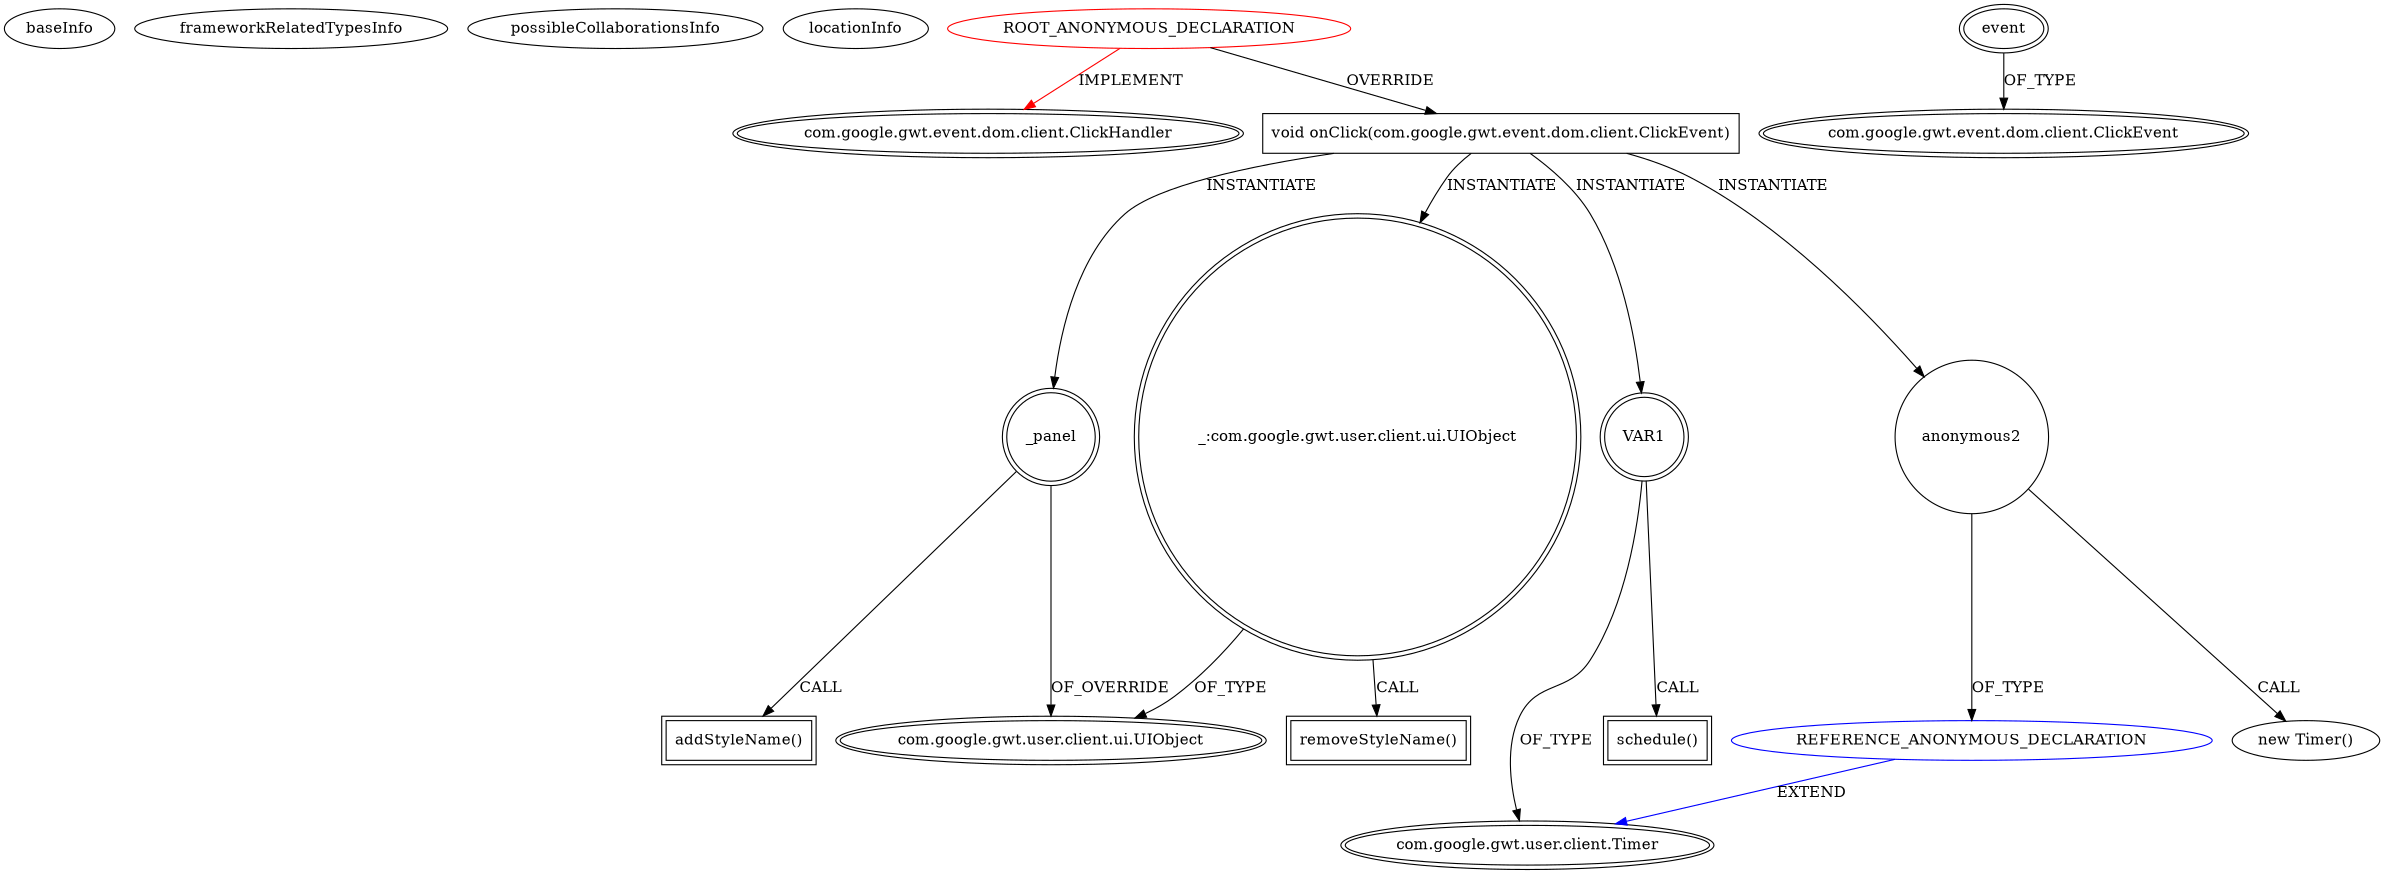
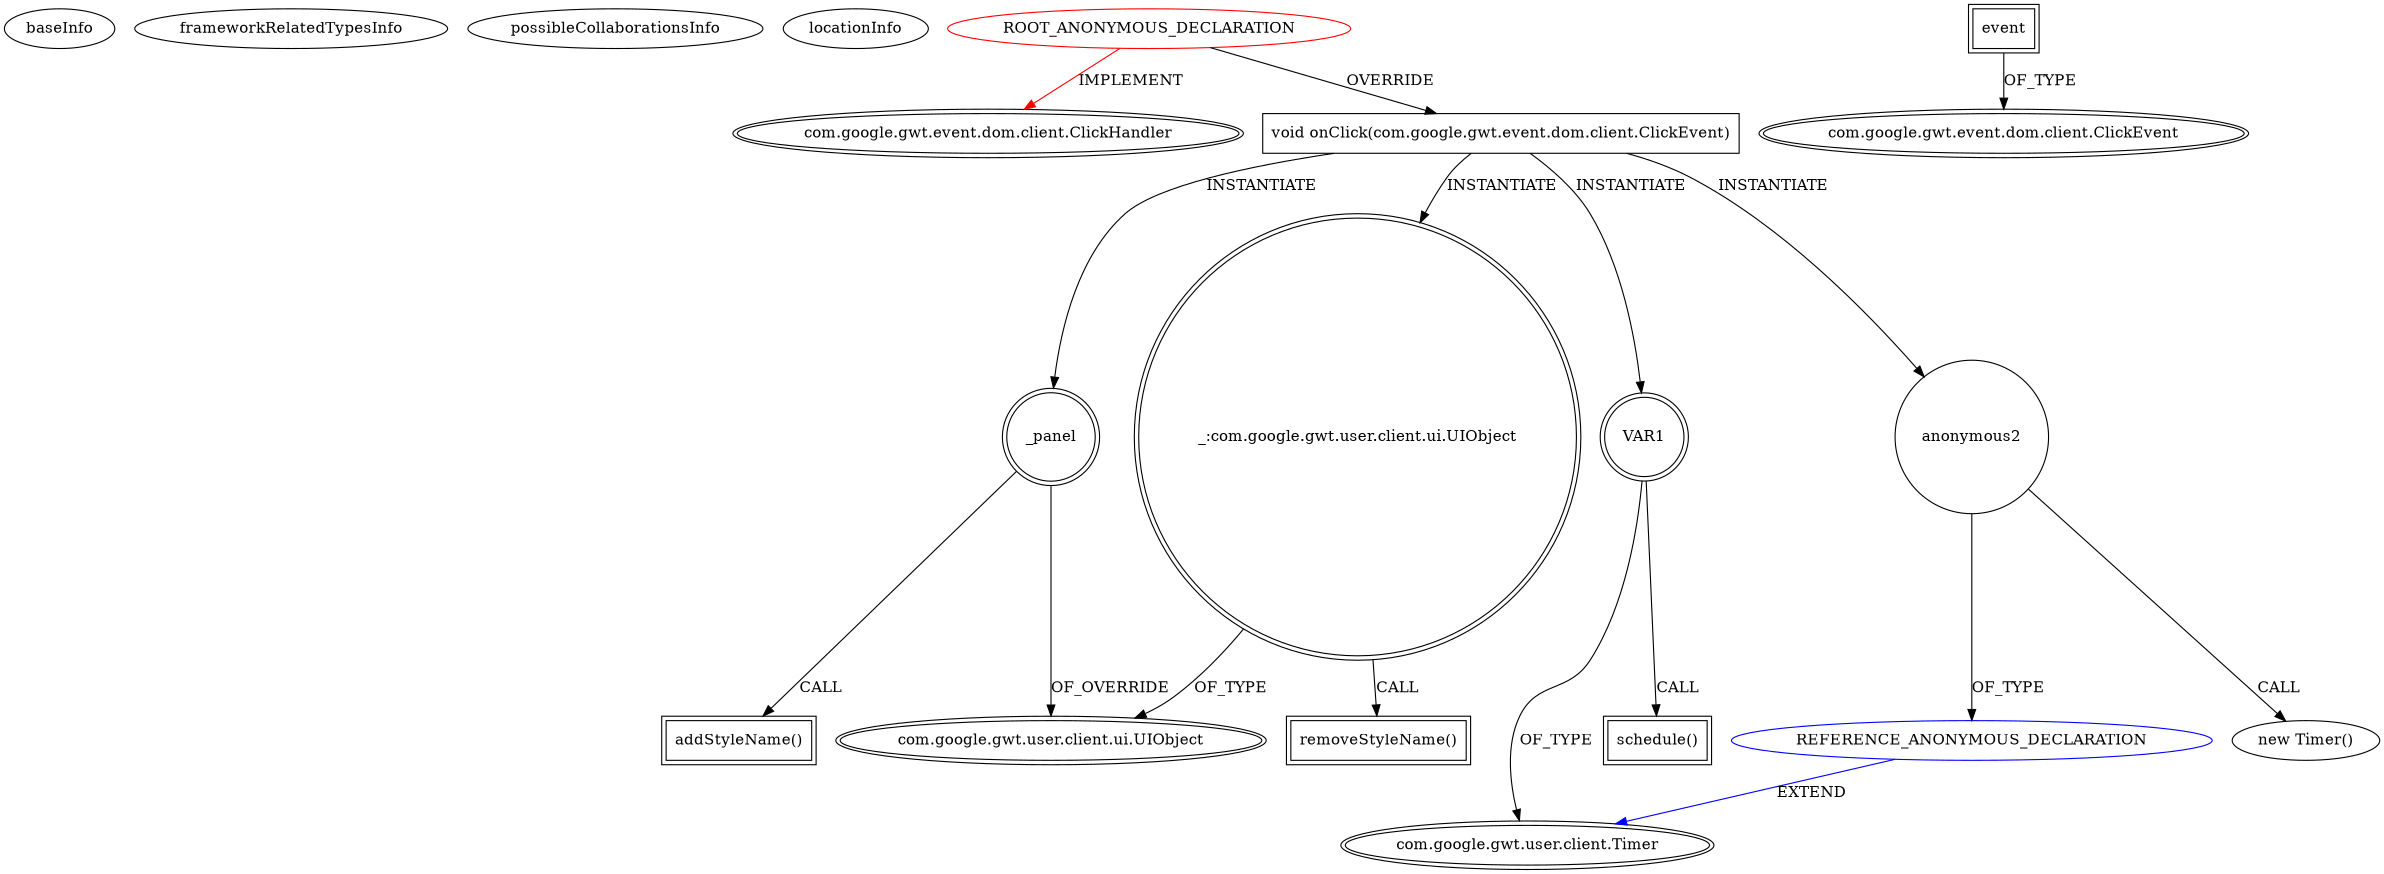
(2004, 29) -> (2004, 29)
